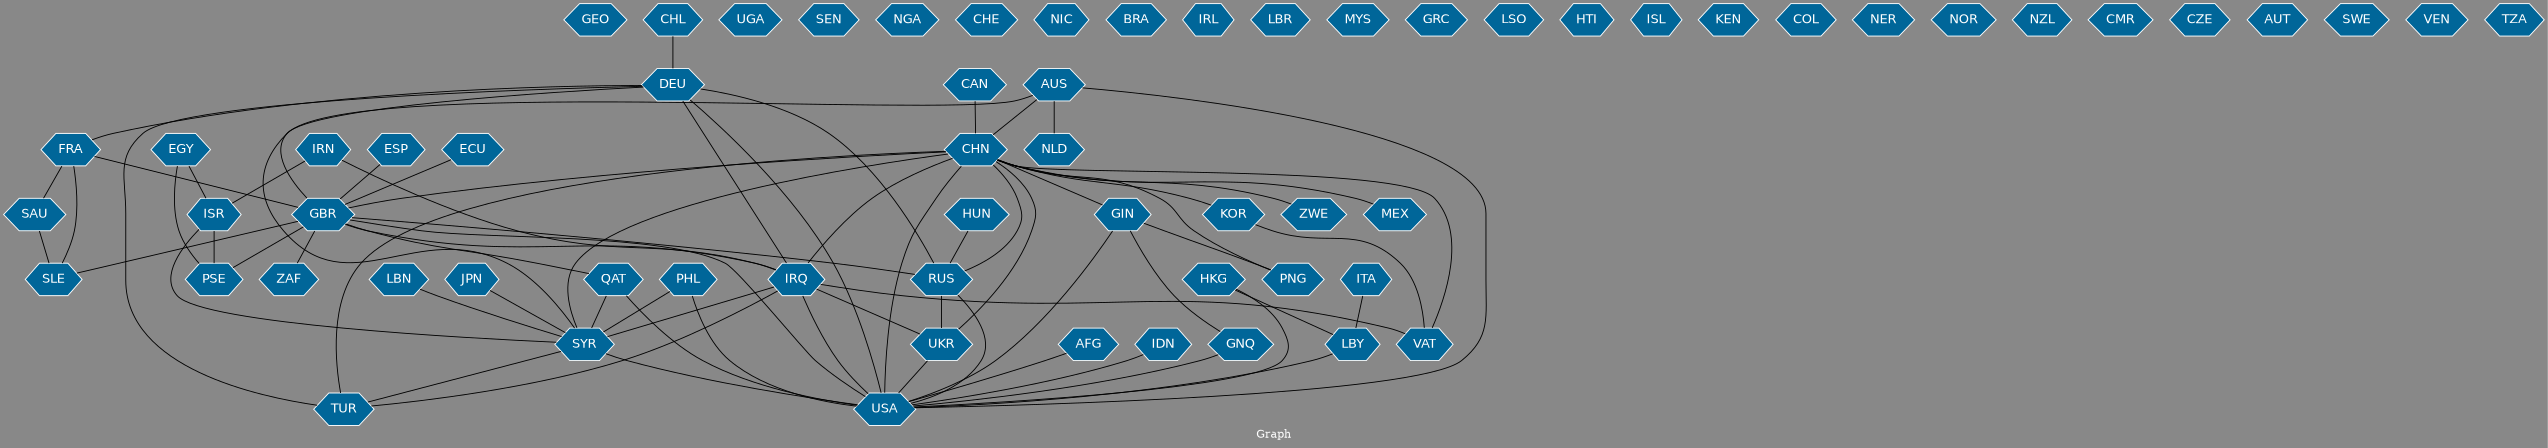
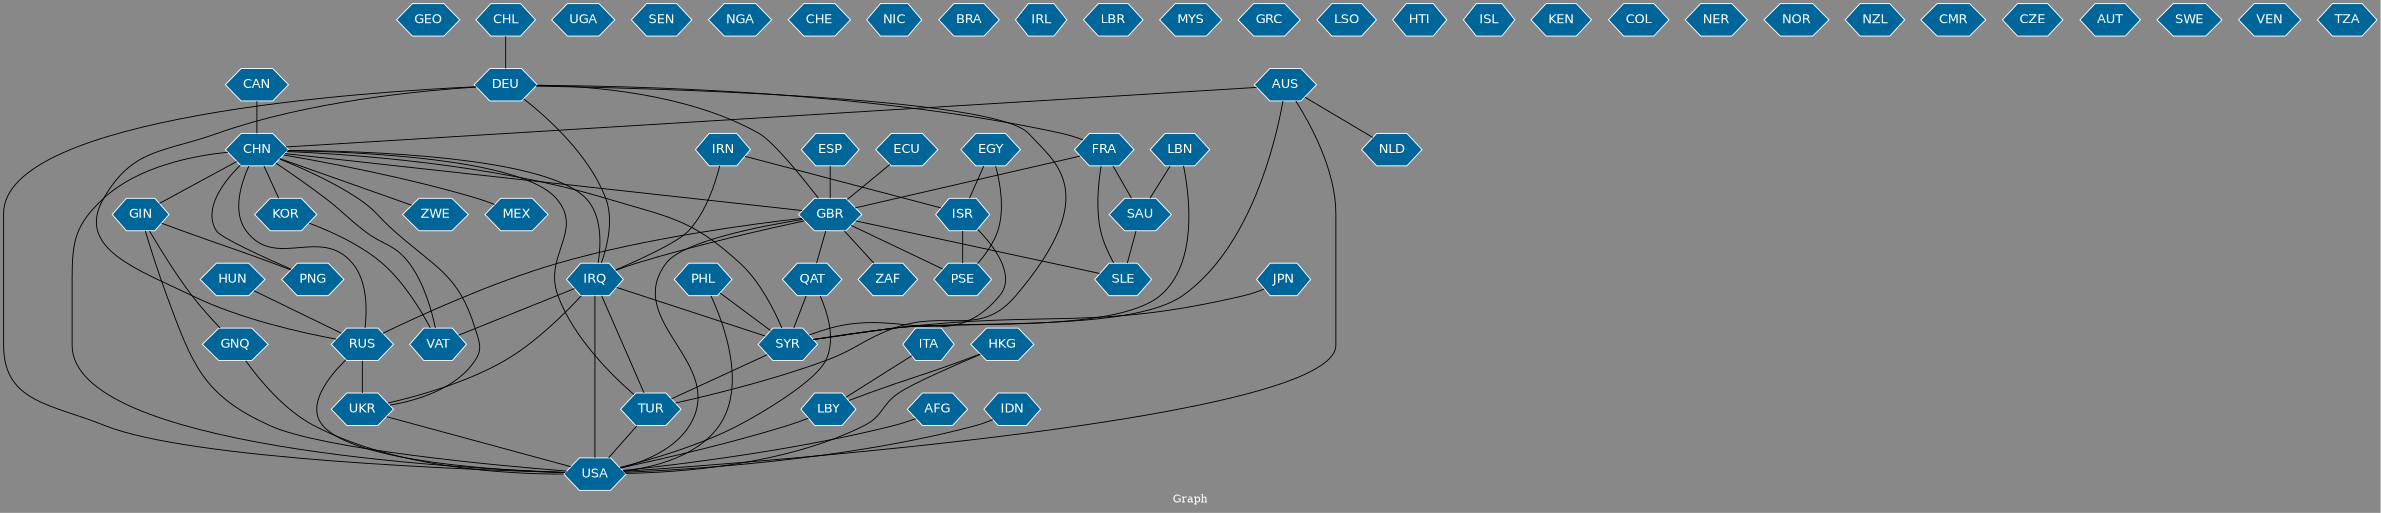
none -> (1160, 182)
(731, 384) -> (623, 442)
